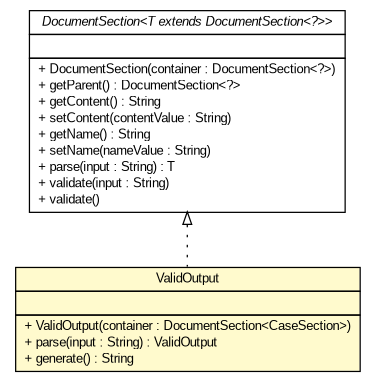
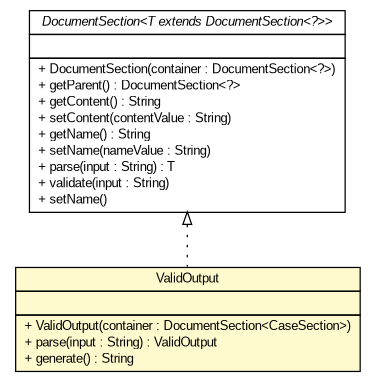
(69, 200) -> (73, 200)
